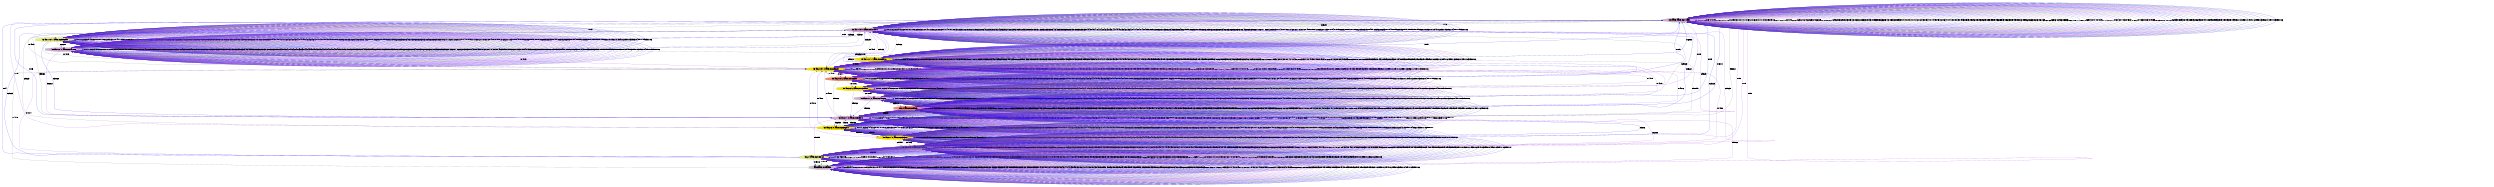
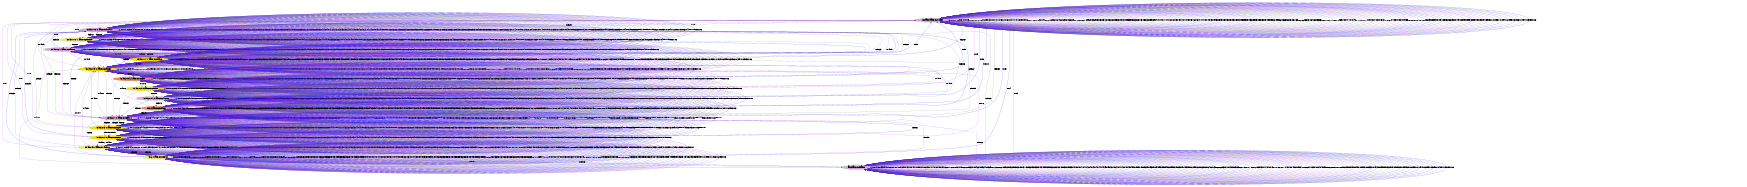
none -> (675, 31)
none -> (106, 94)
(813, 103) -> (981, 103)
(1655, 133) -> (90, 133)
